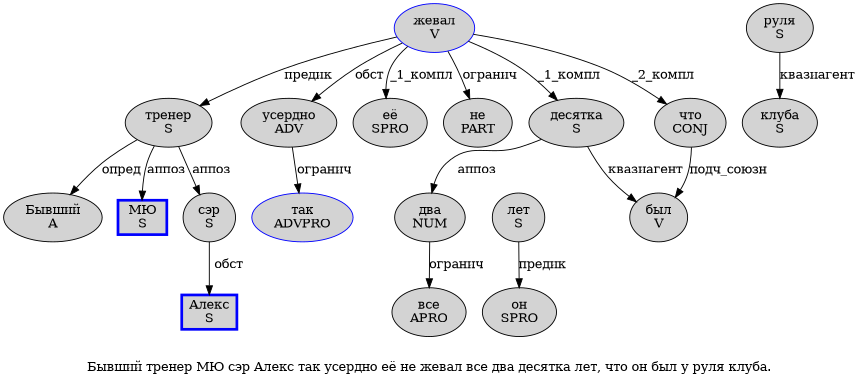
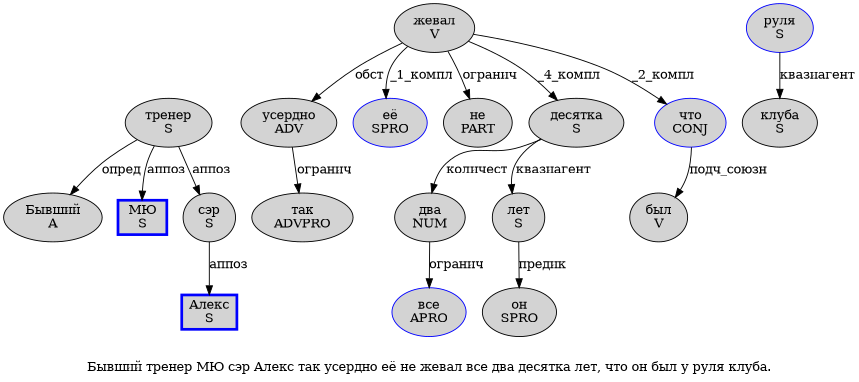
(434, 28) -> (434, 28)
(780, 28) -> (780, 28)
(300, 63) -> none
(569, 75) -> (569, 75)
(390, 123) -> (390, 123)
(690, 123) -> (690, 123)
(477, 170) -> (477, 170)
(605, 174) -> (519, 158)
(302, 217) -> (302, 217)
(229, 265) -> (229, 265)
(429, 312) -> (429, 312)
